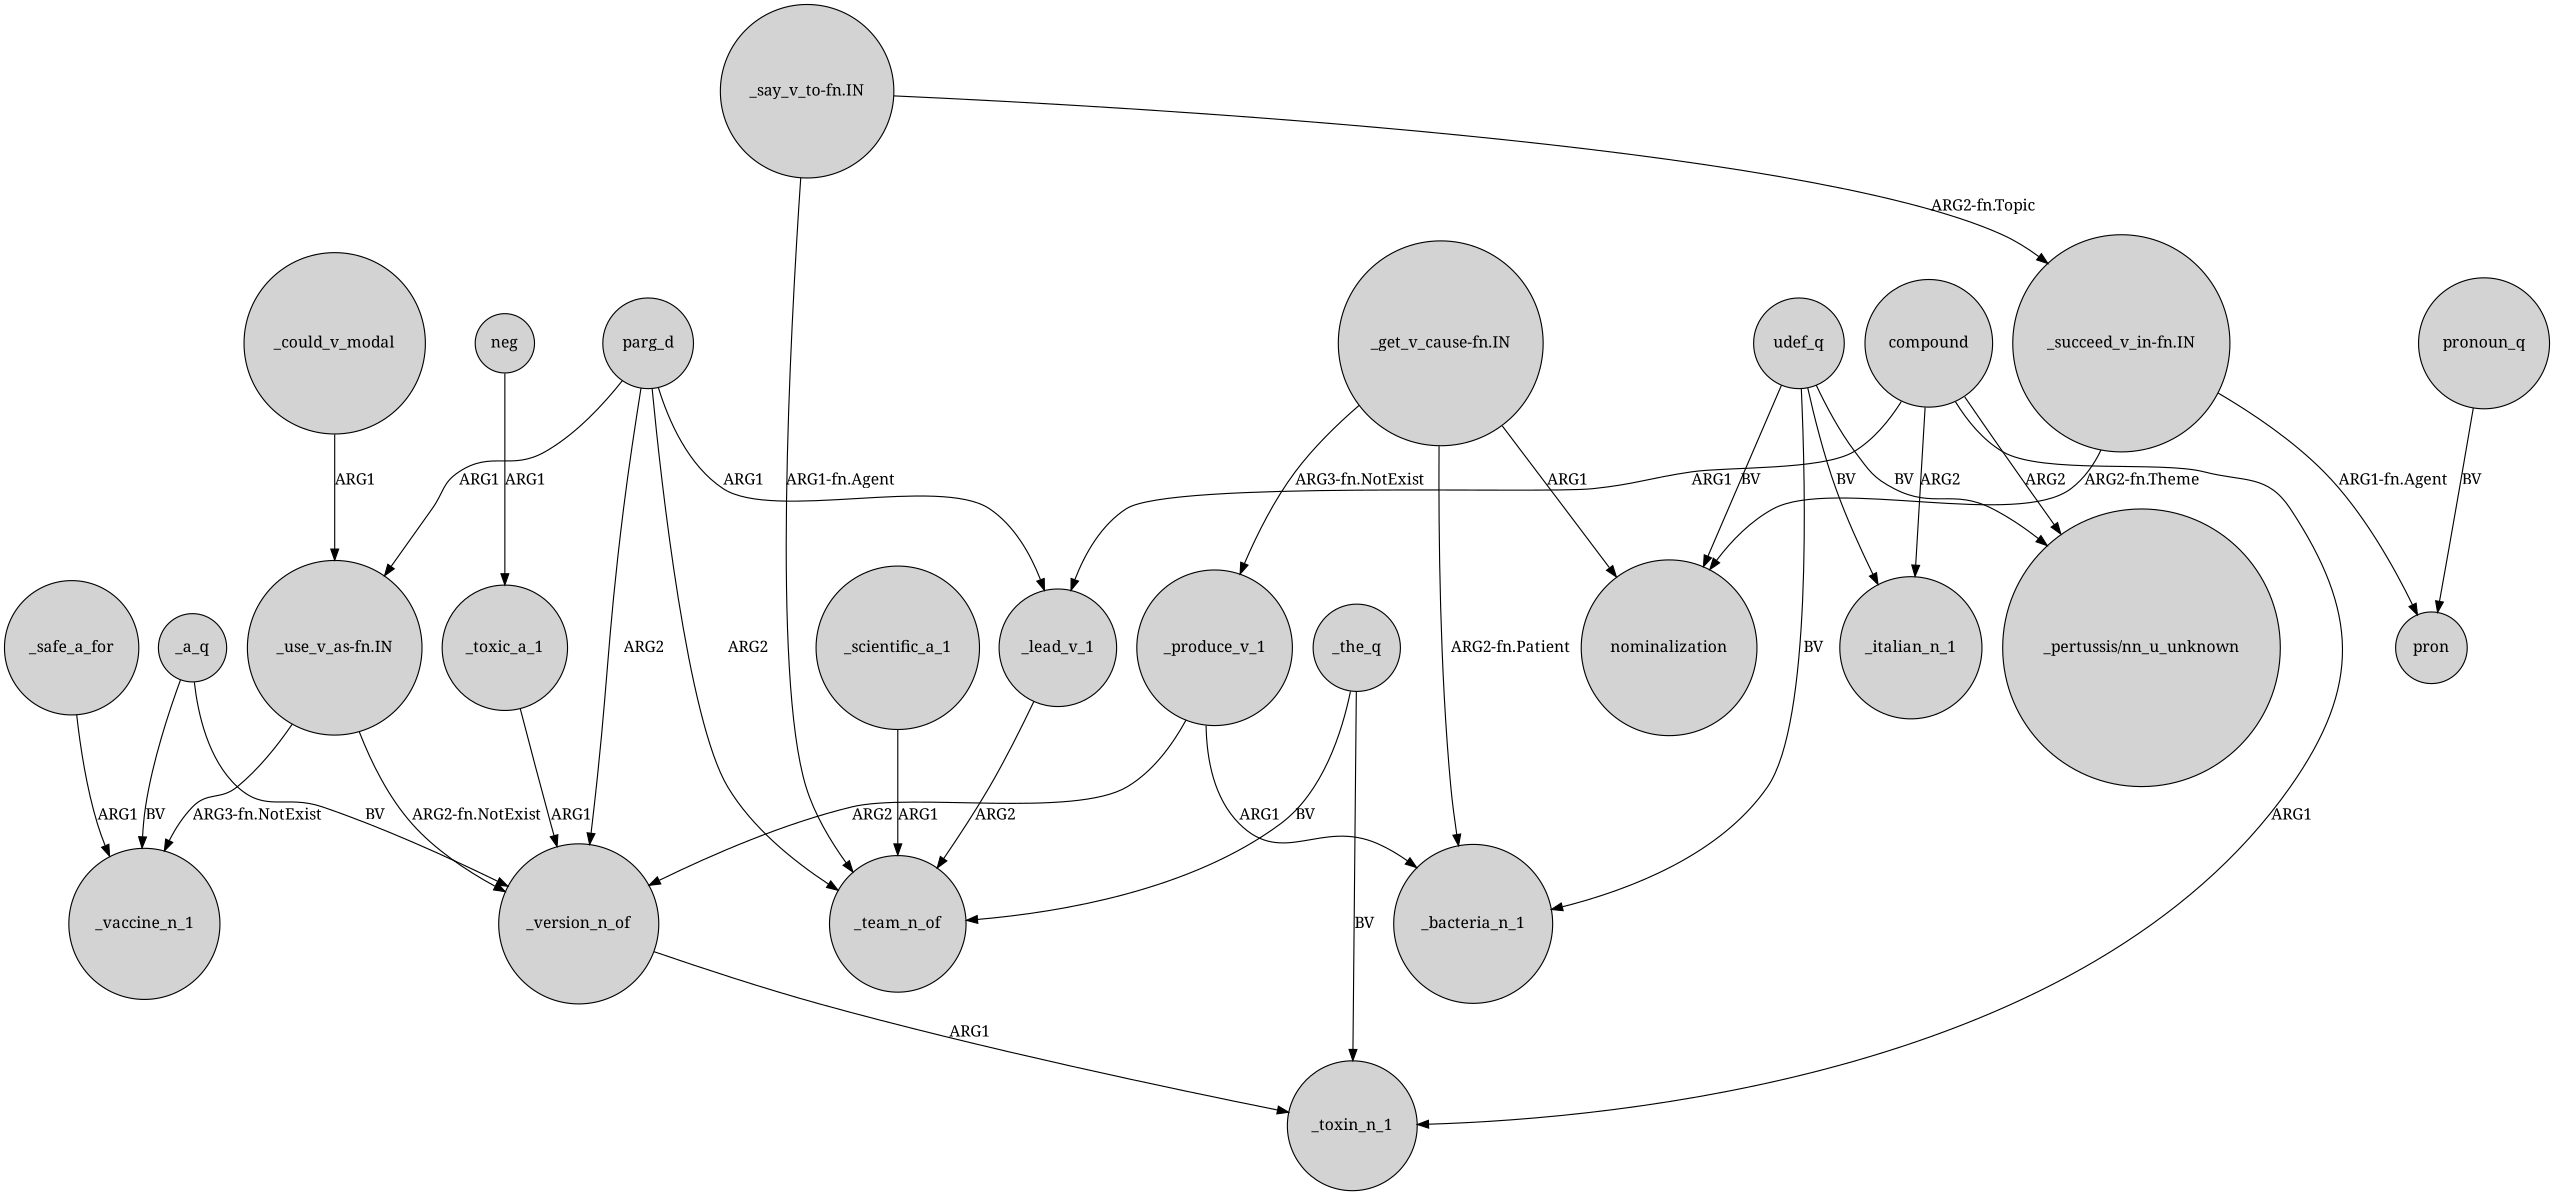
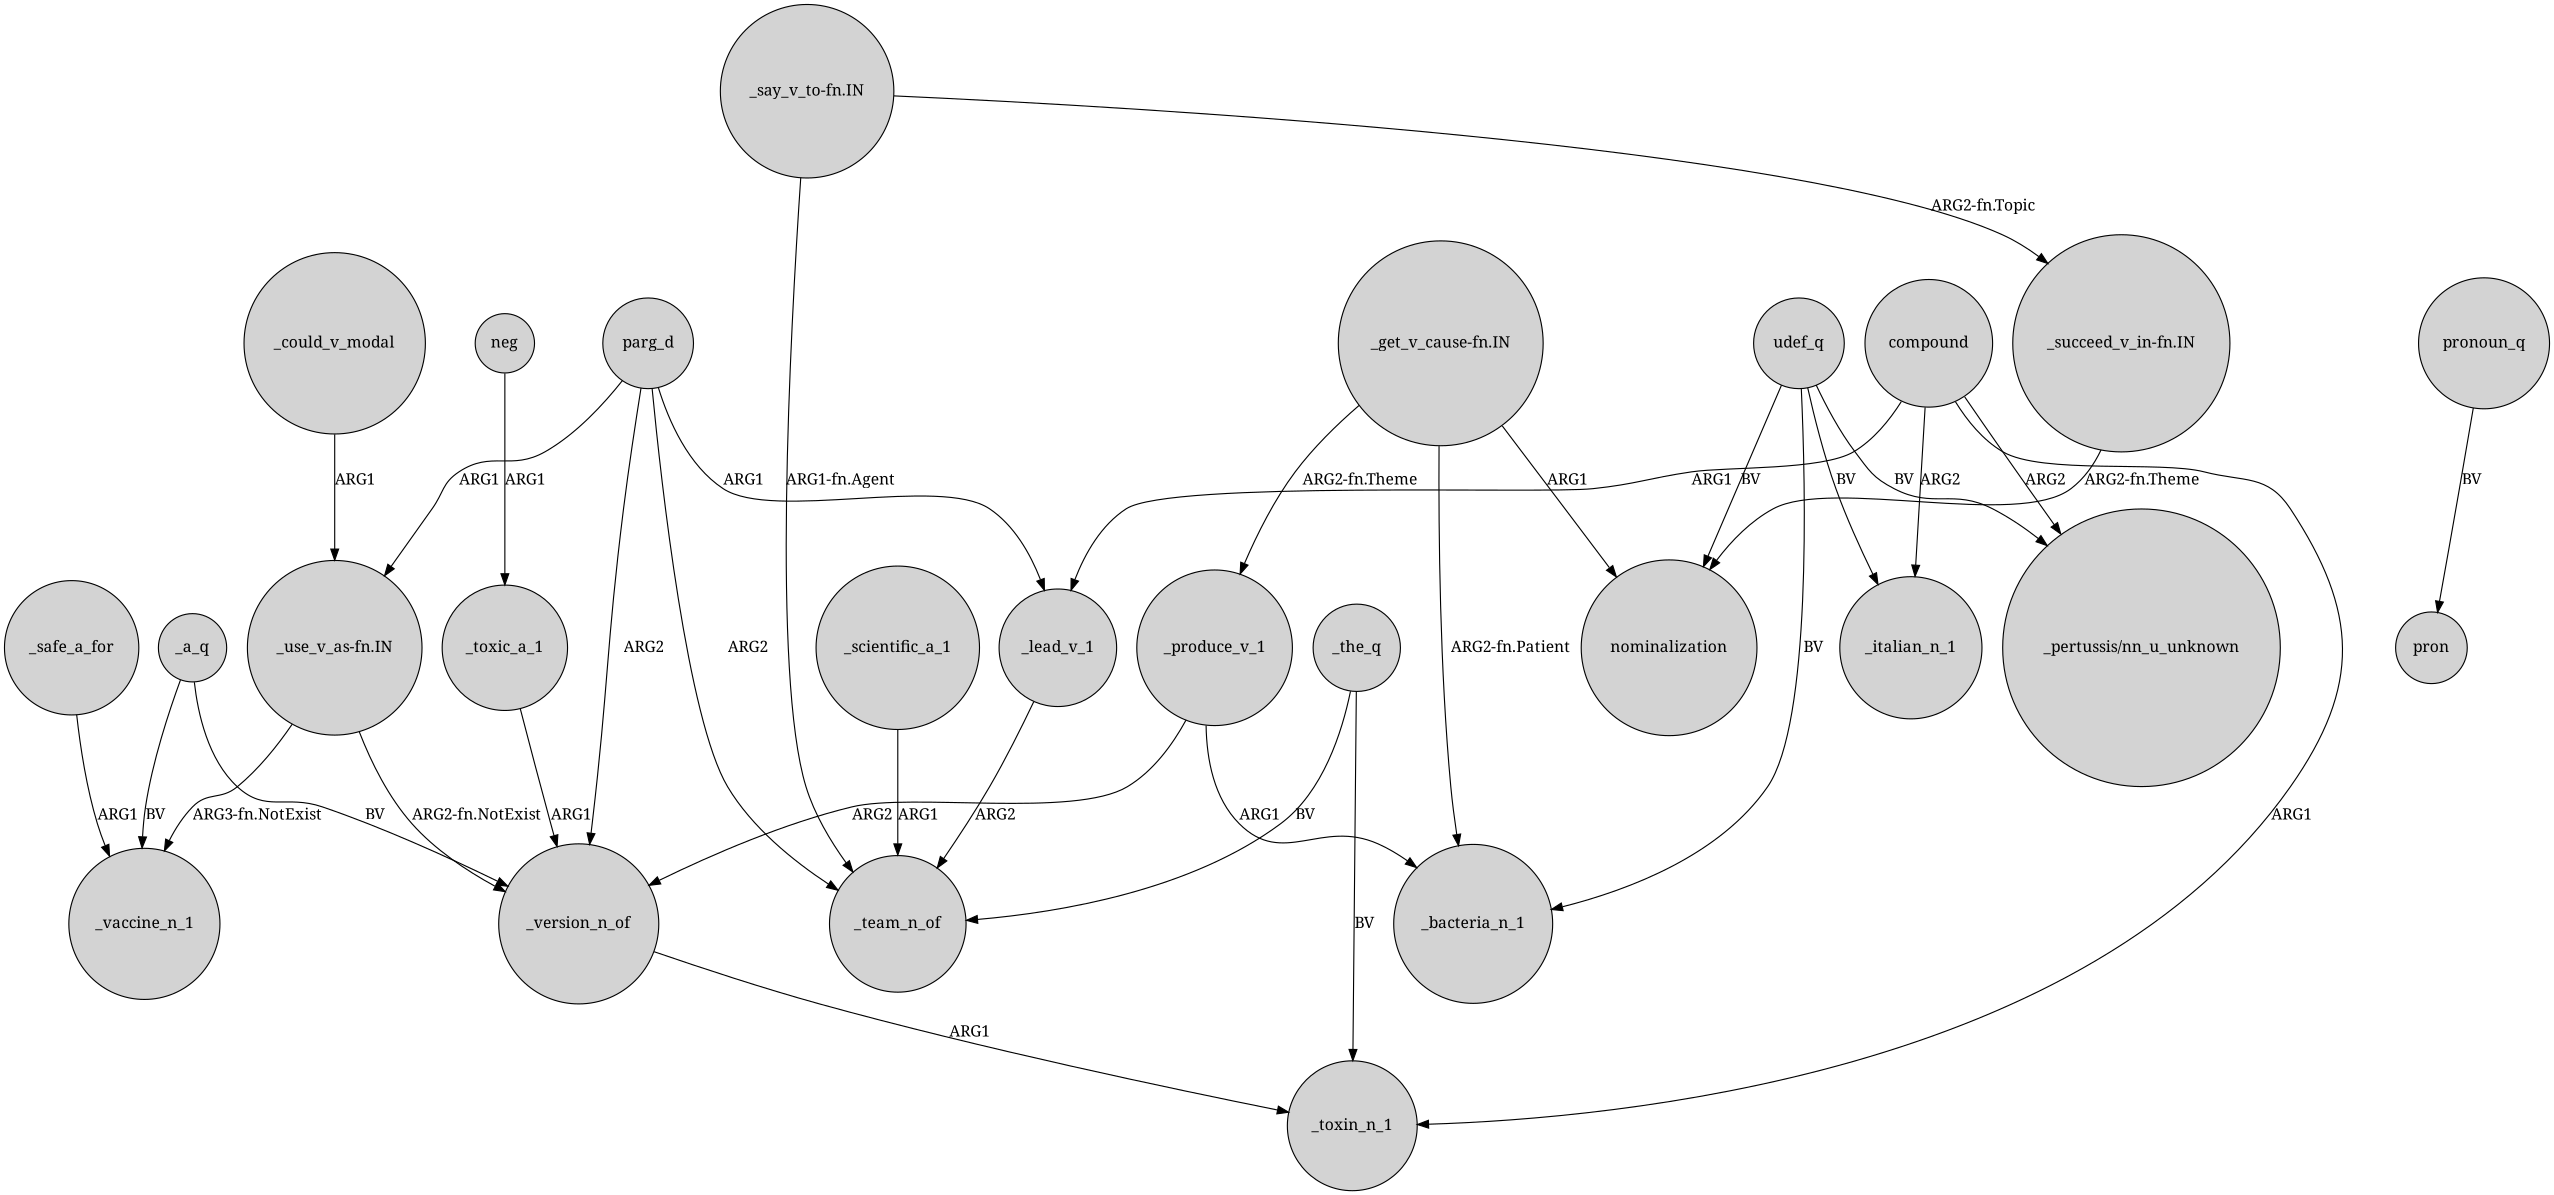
(1360, 480) -> (1360, 480)
(2333, 482) -> none
